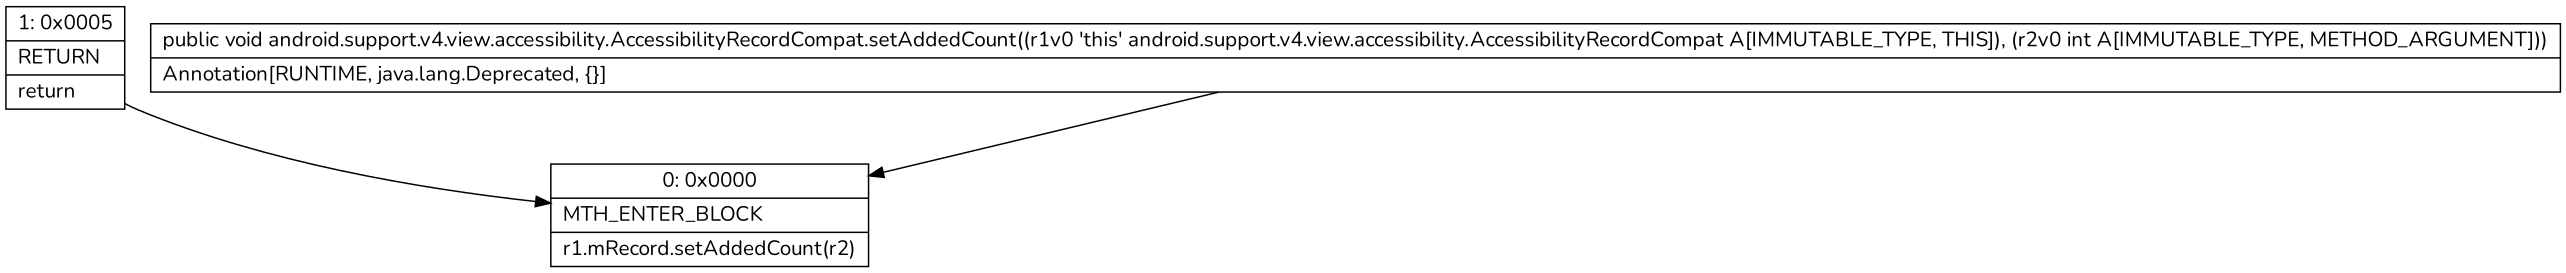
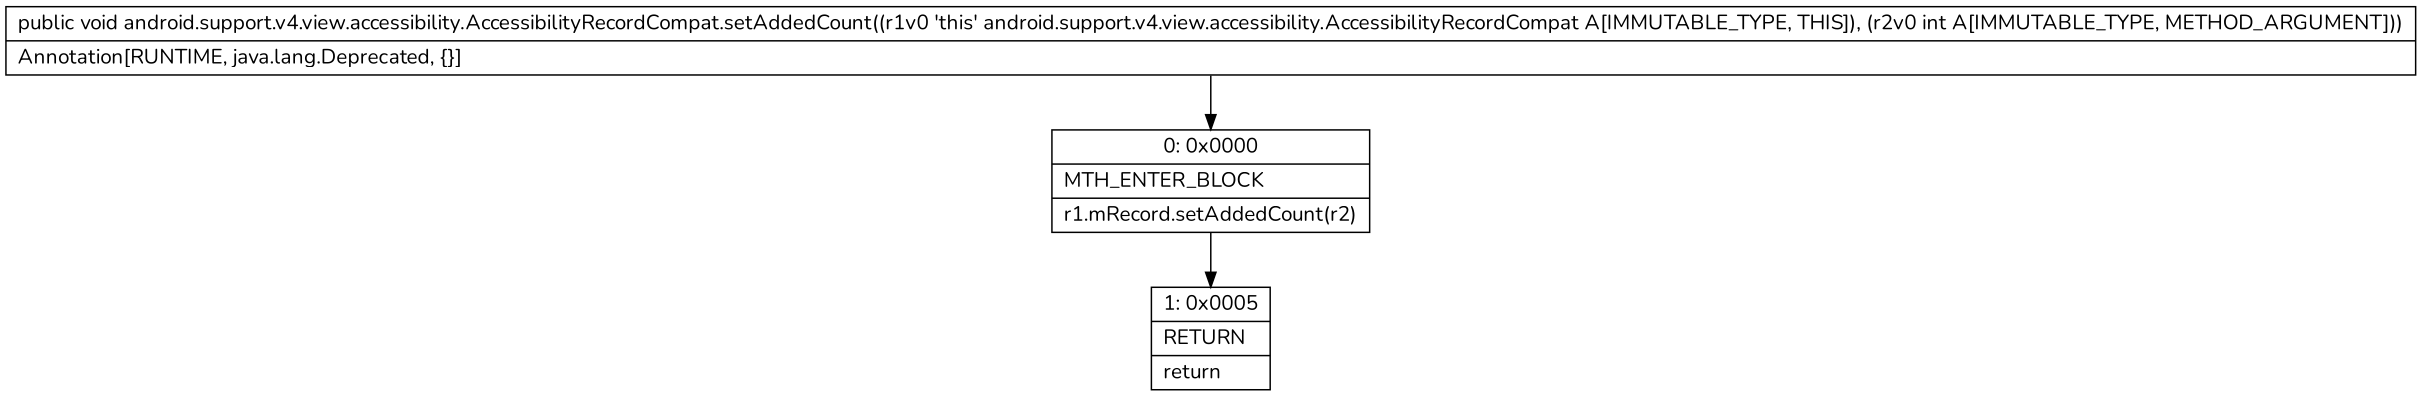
(326, 167) -> (1211, 252)
